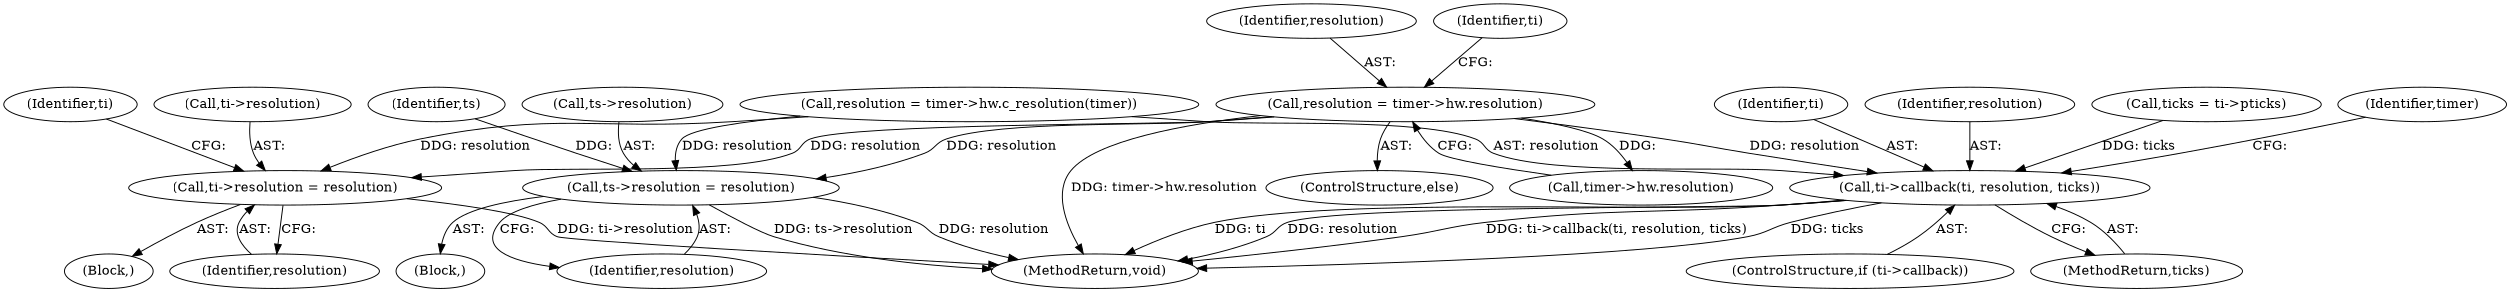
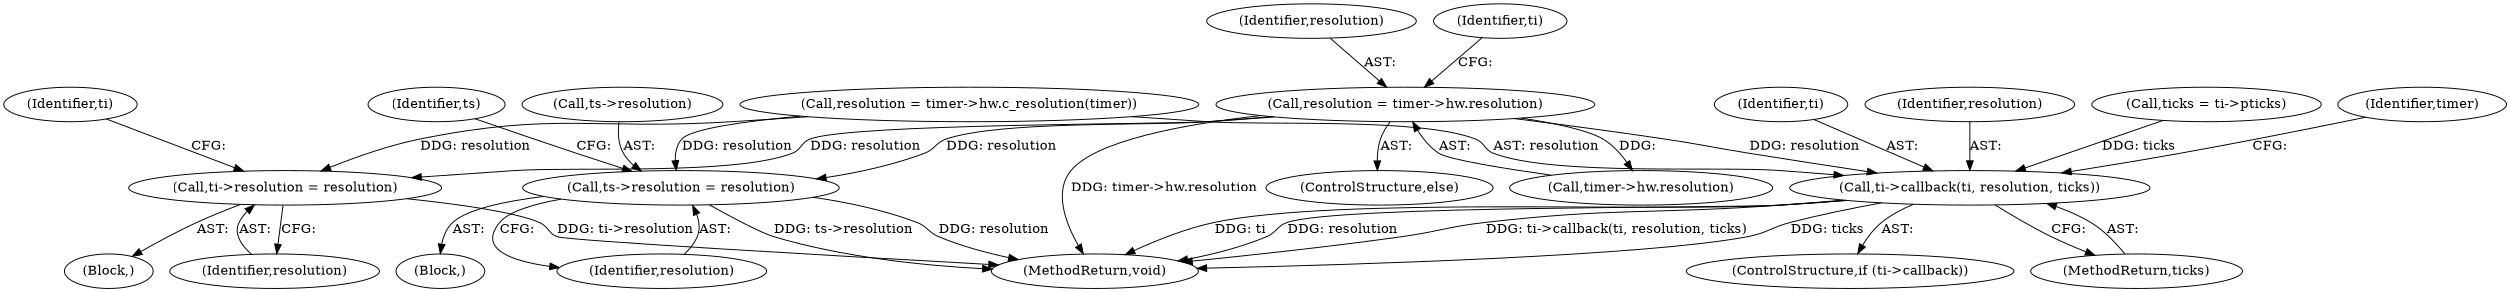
(253, 104) -> none
(596, 146) -> (596, 146)
(1457, 146) -> (1457, 146)
(1919, 236) -> (1884, 220)
